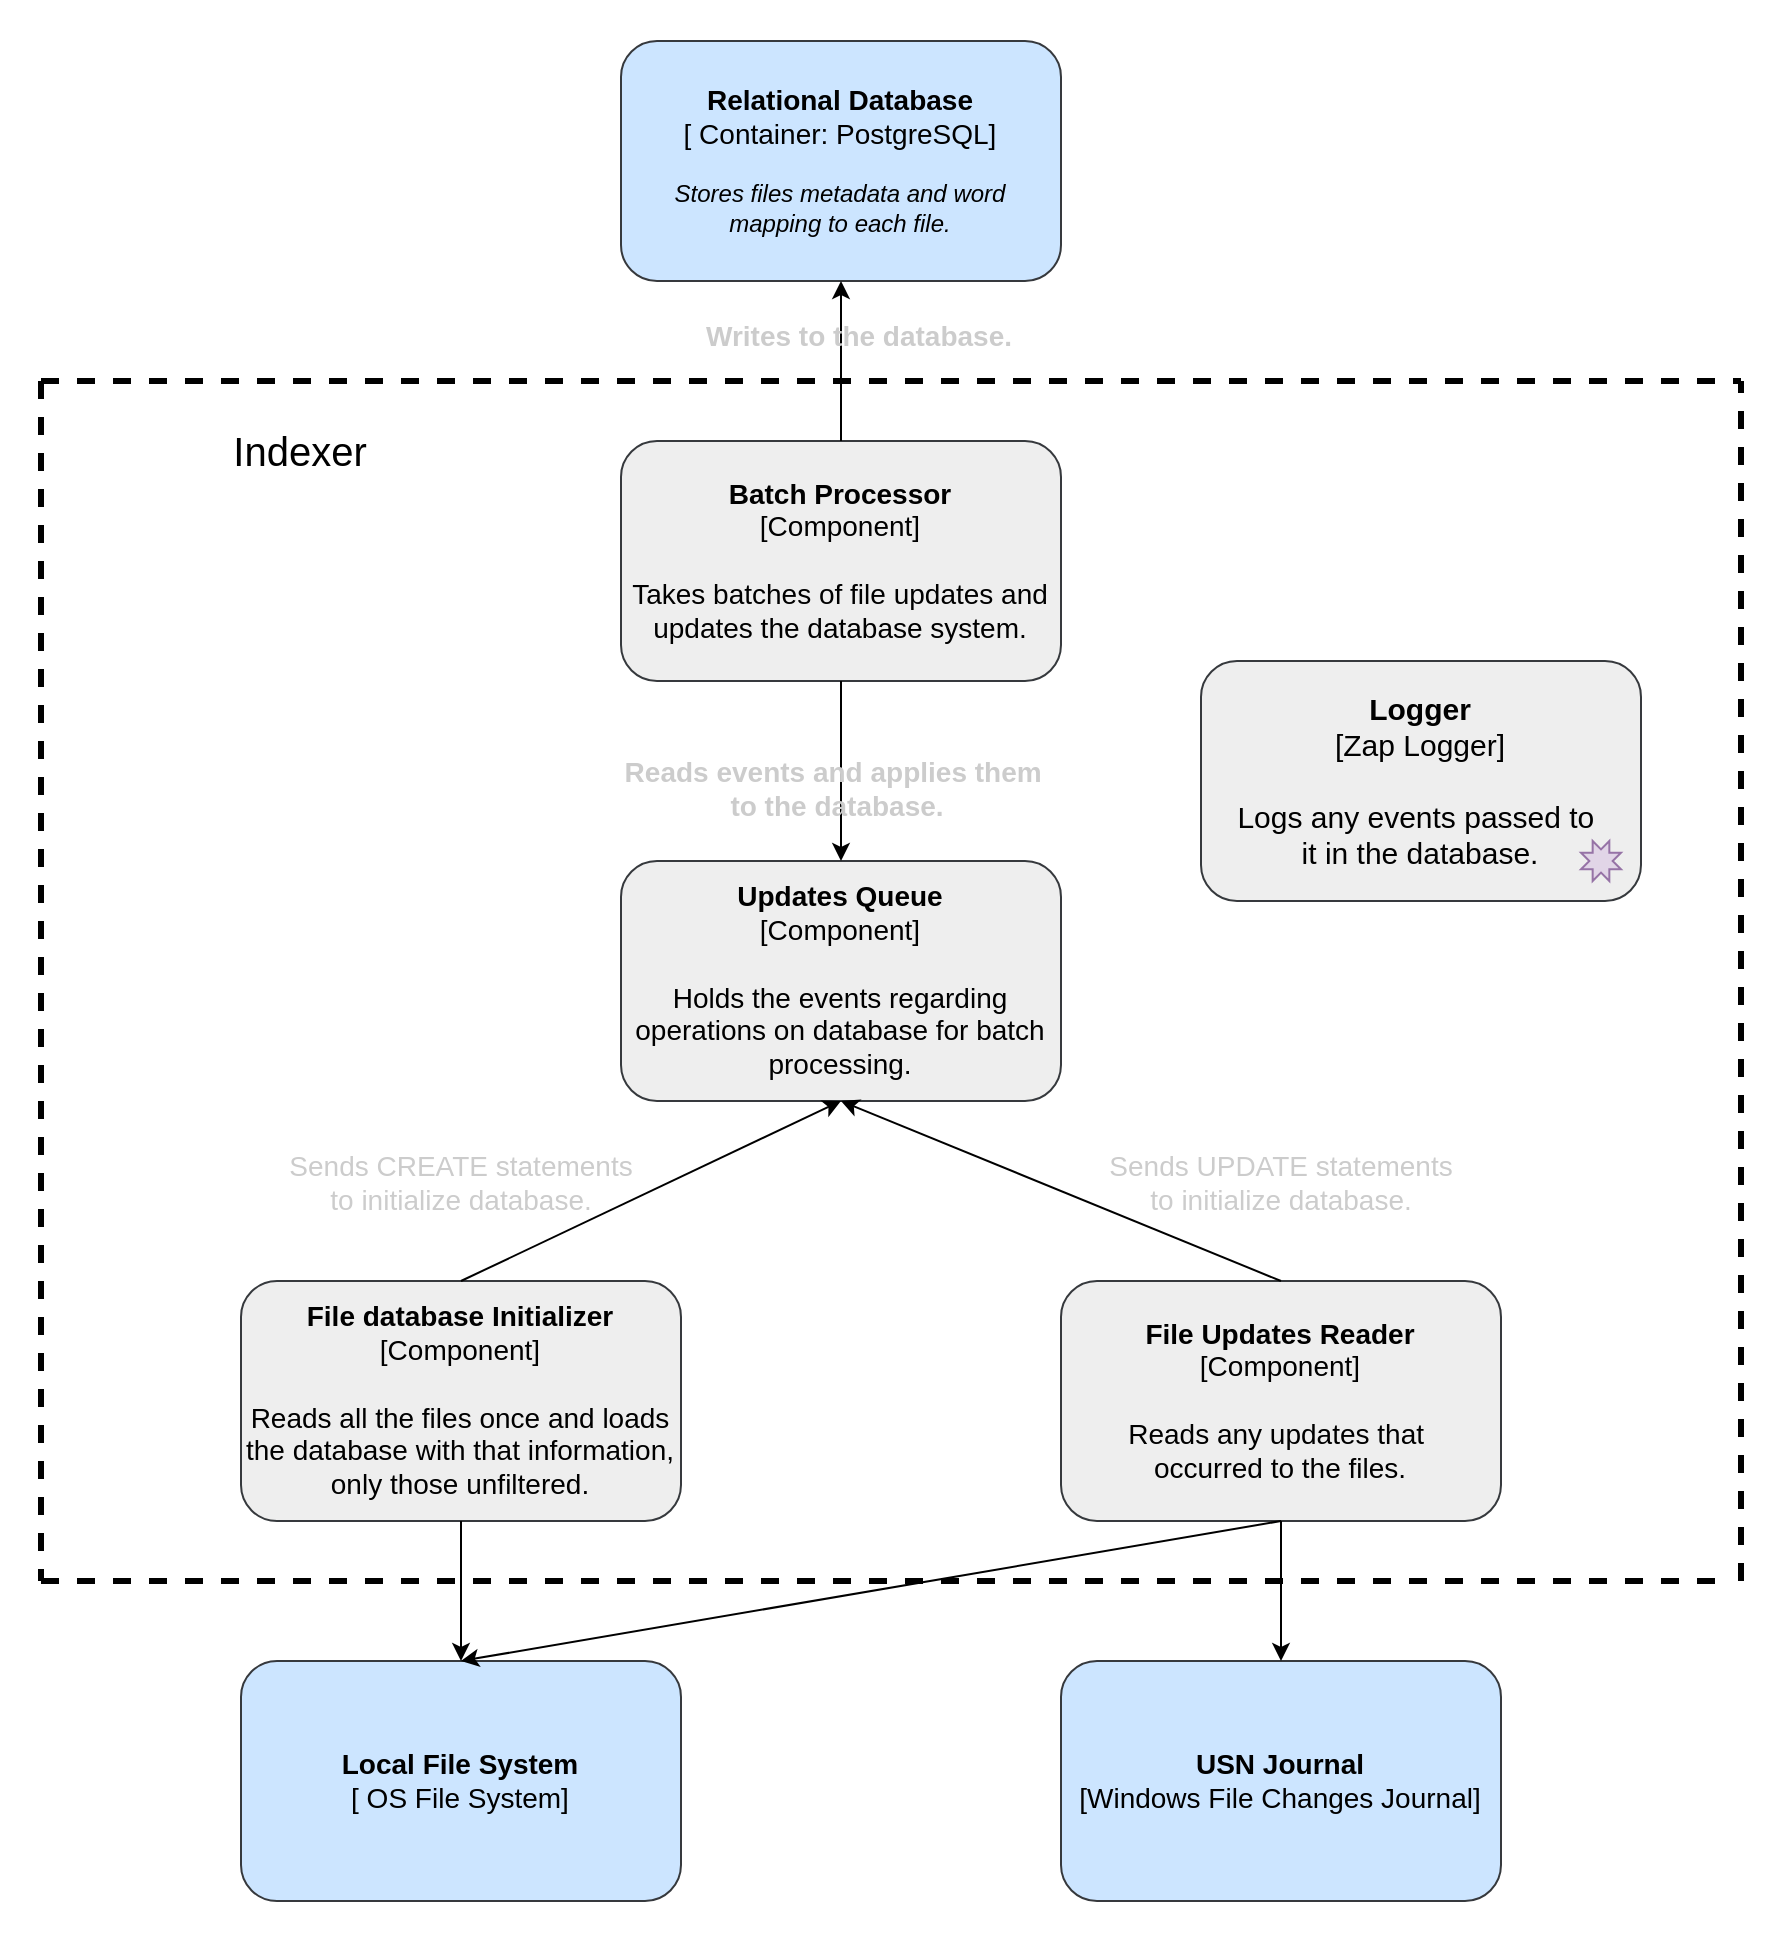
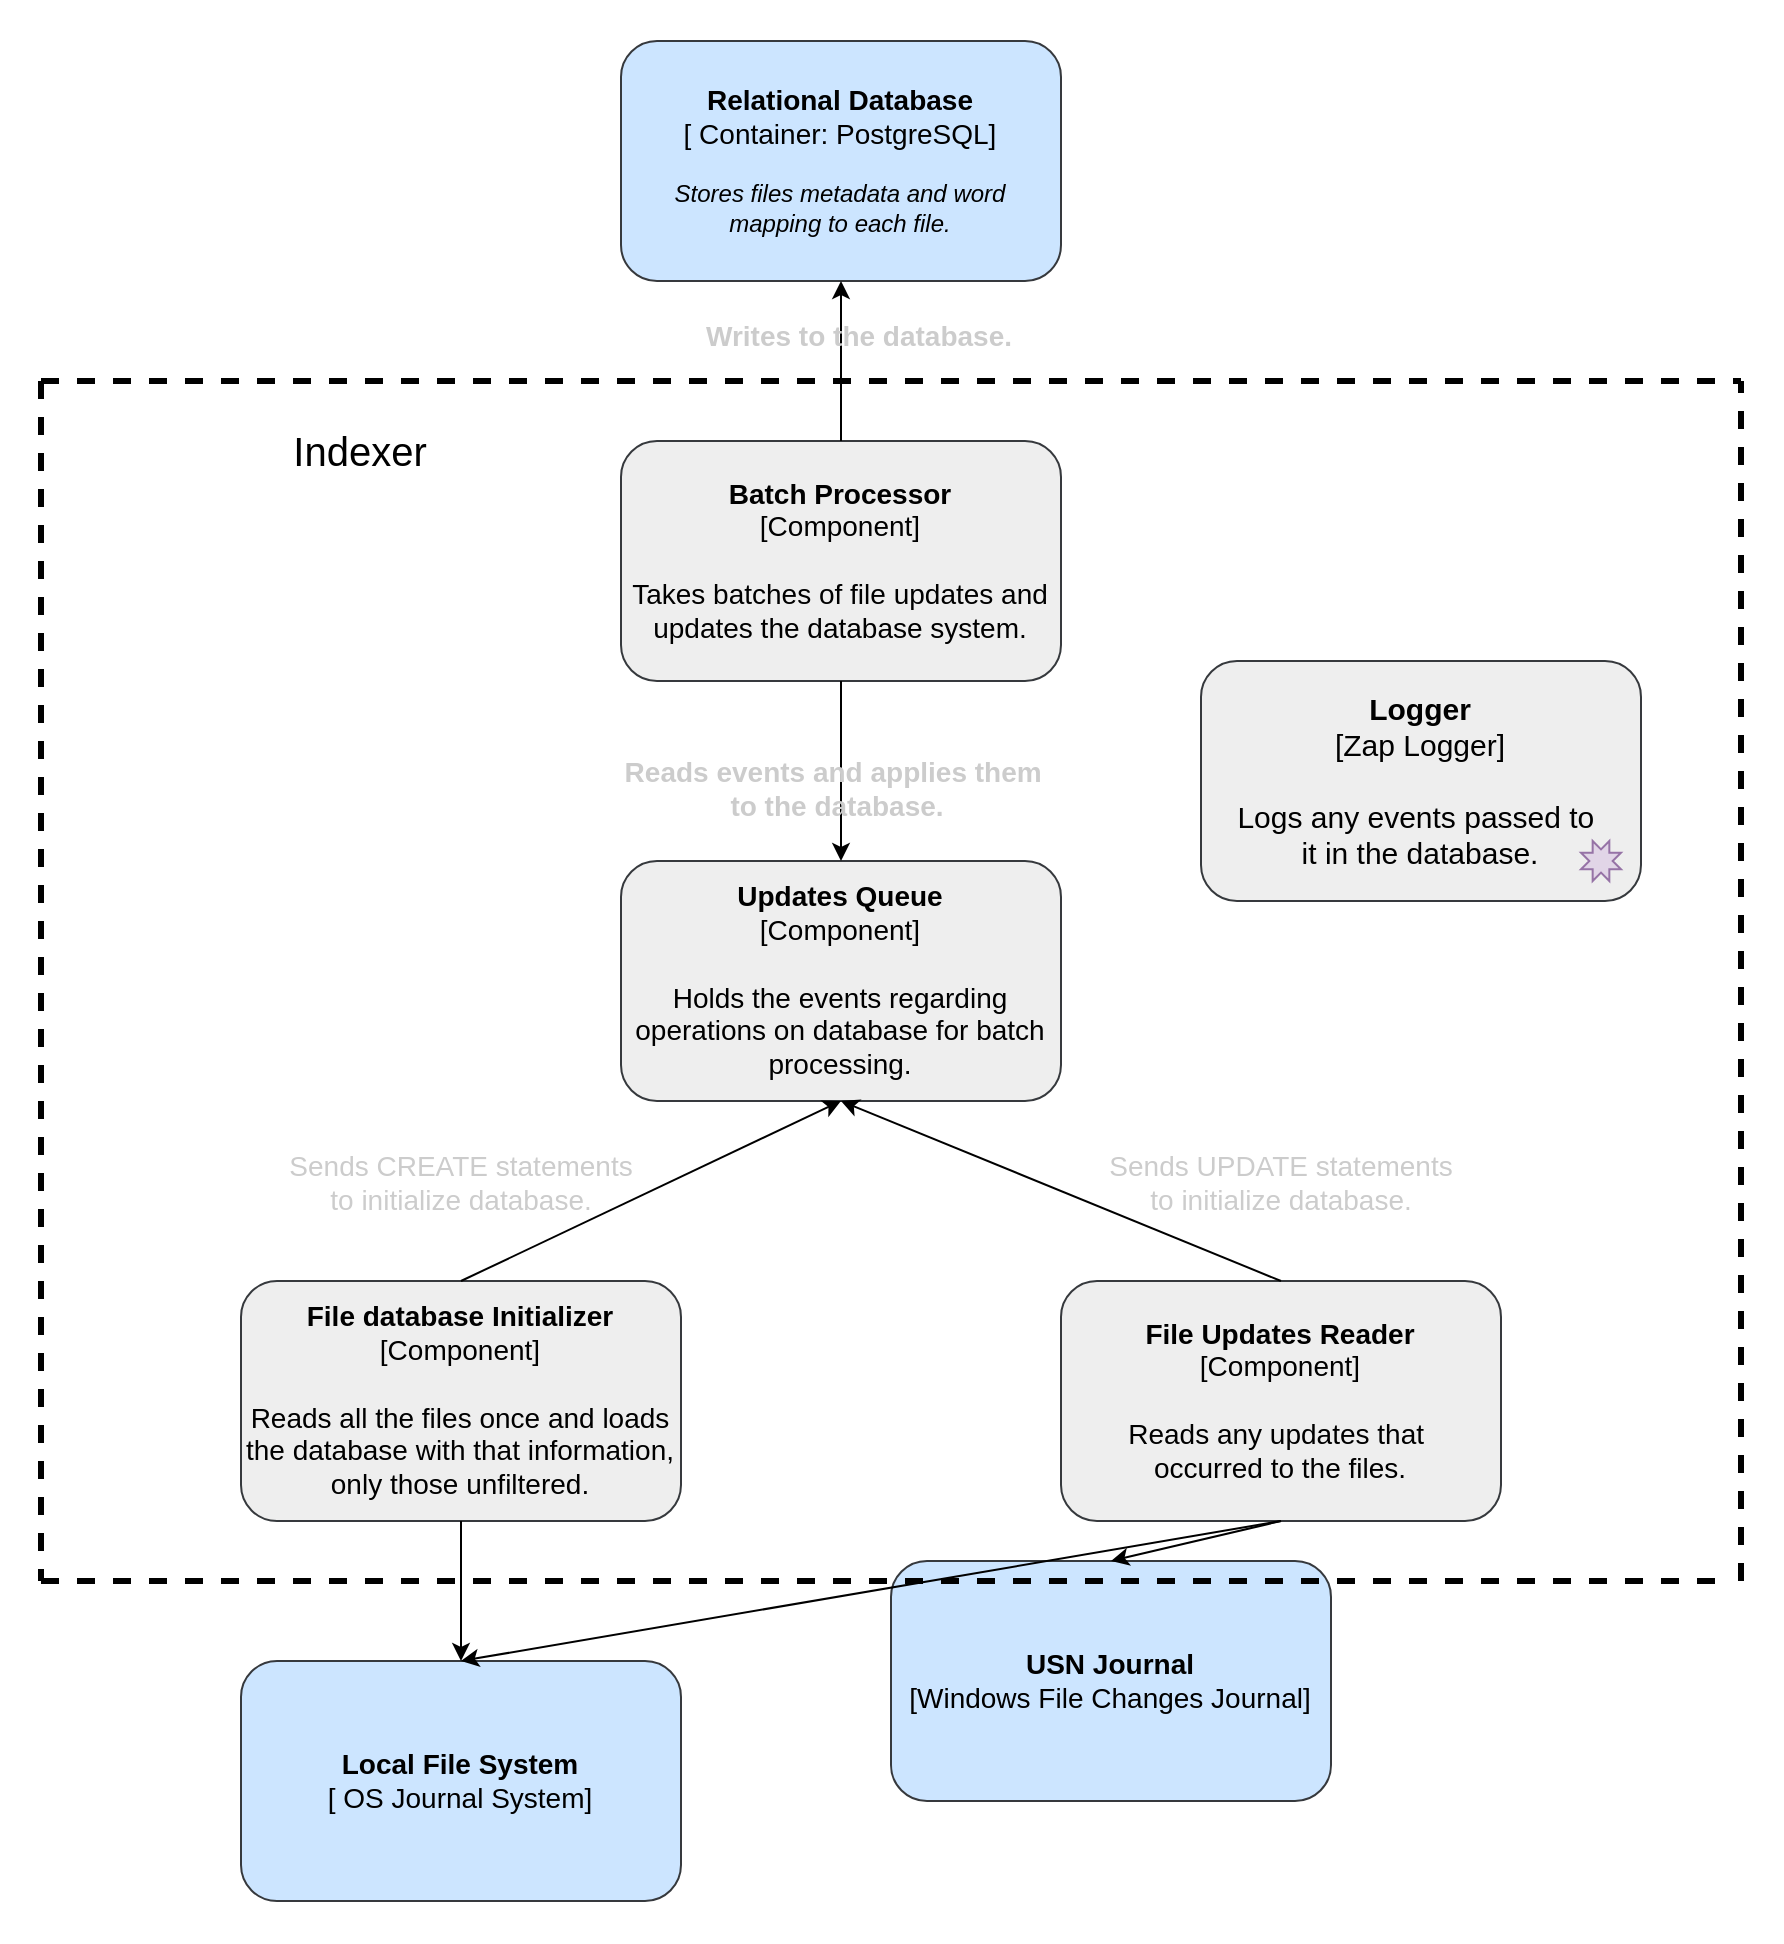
(301, 451) -> (361, 451)
(461, 1781) -> (461, 1781)
(1281, 1781) -> (1111, 1681)
